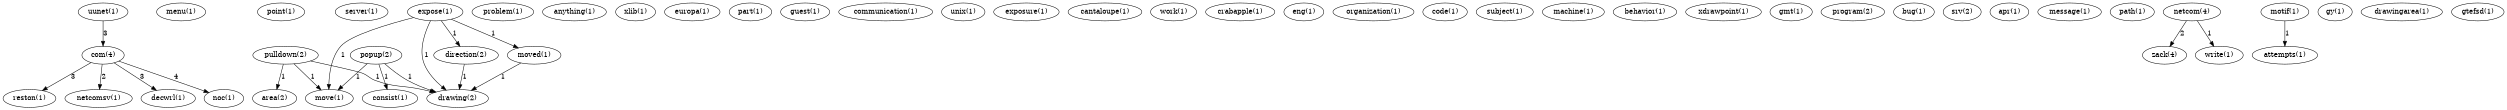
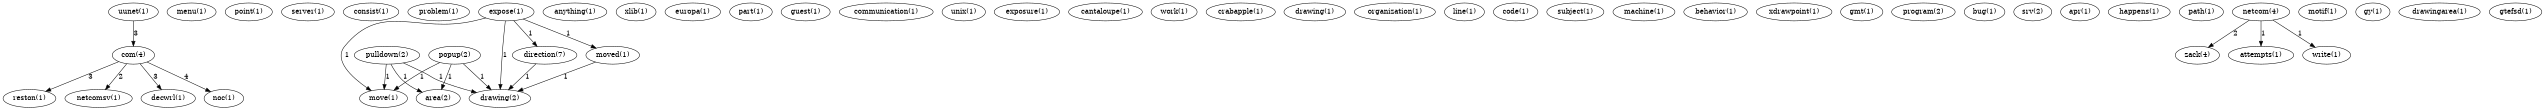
(1304, 12) -> (1315, 12)
none -> (1464, 12)
(2070, 12) -> none
none -> (2139, 12)
(2285, 31) -> (2261, 31)
(466, 55) -> (545, 55)
(382, 74) -> (447, 74)
